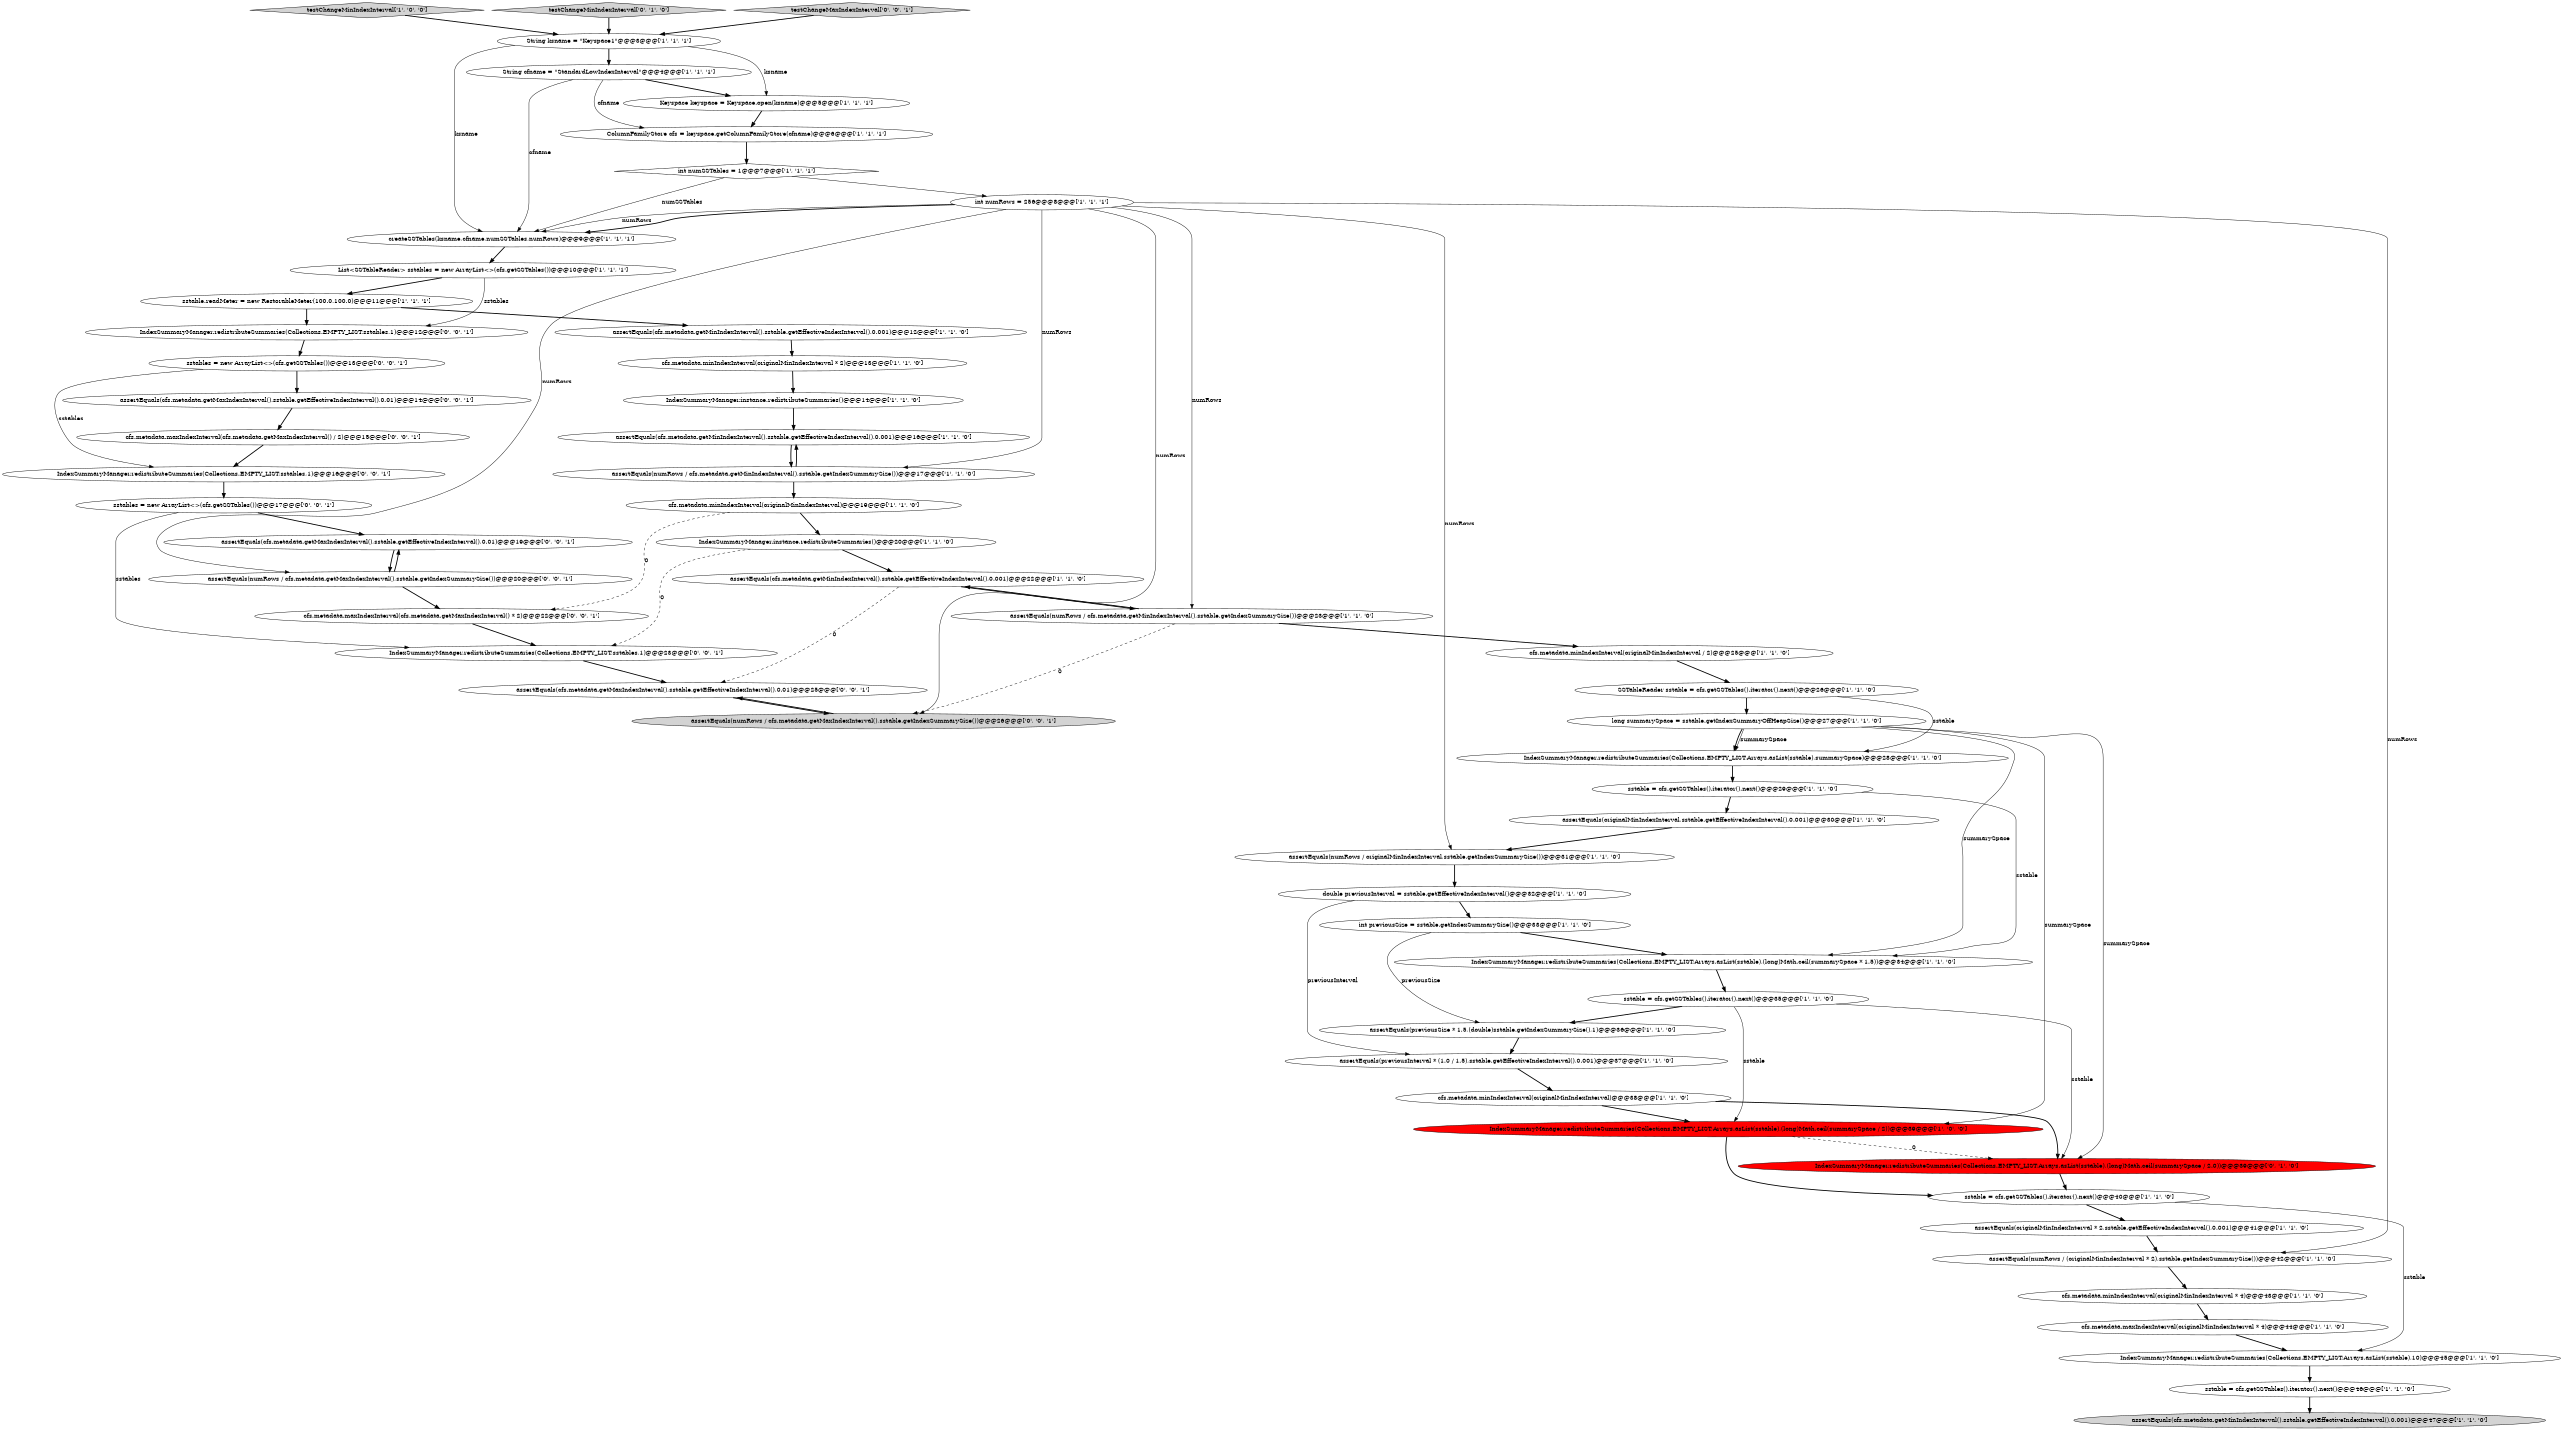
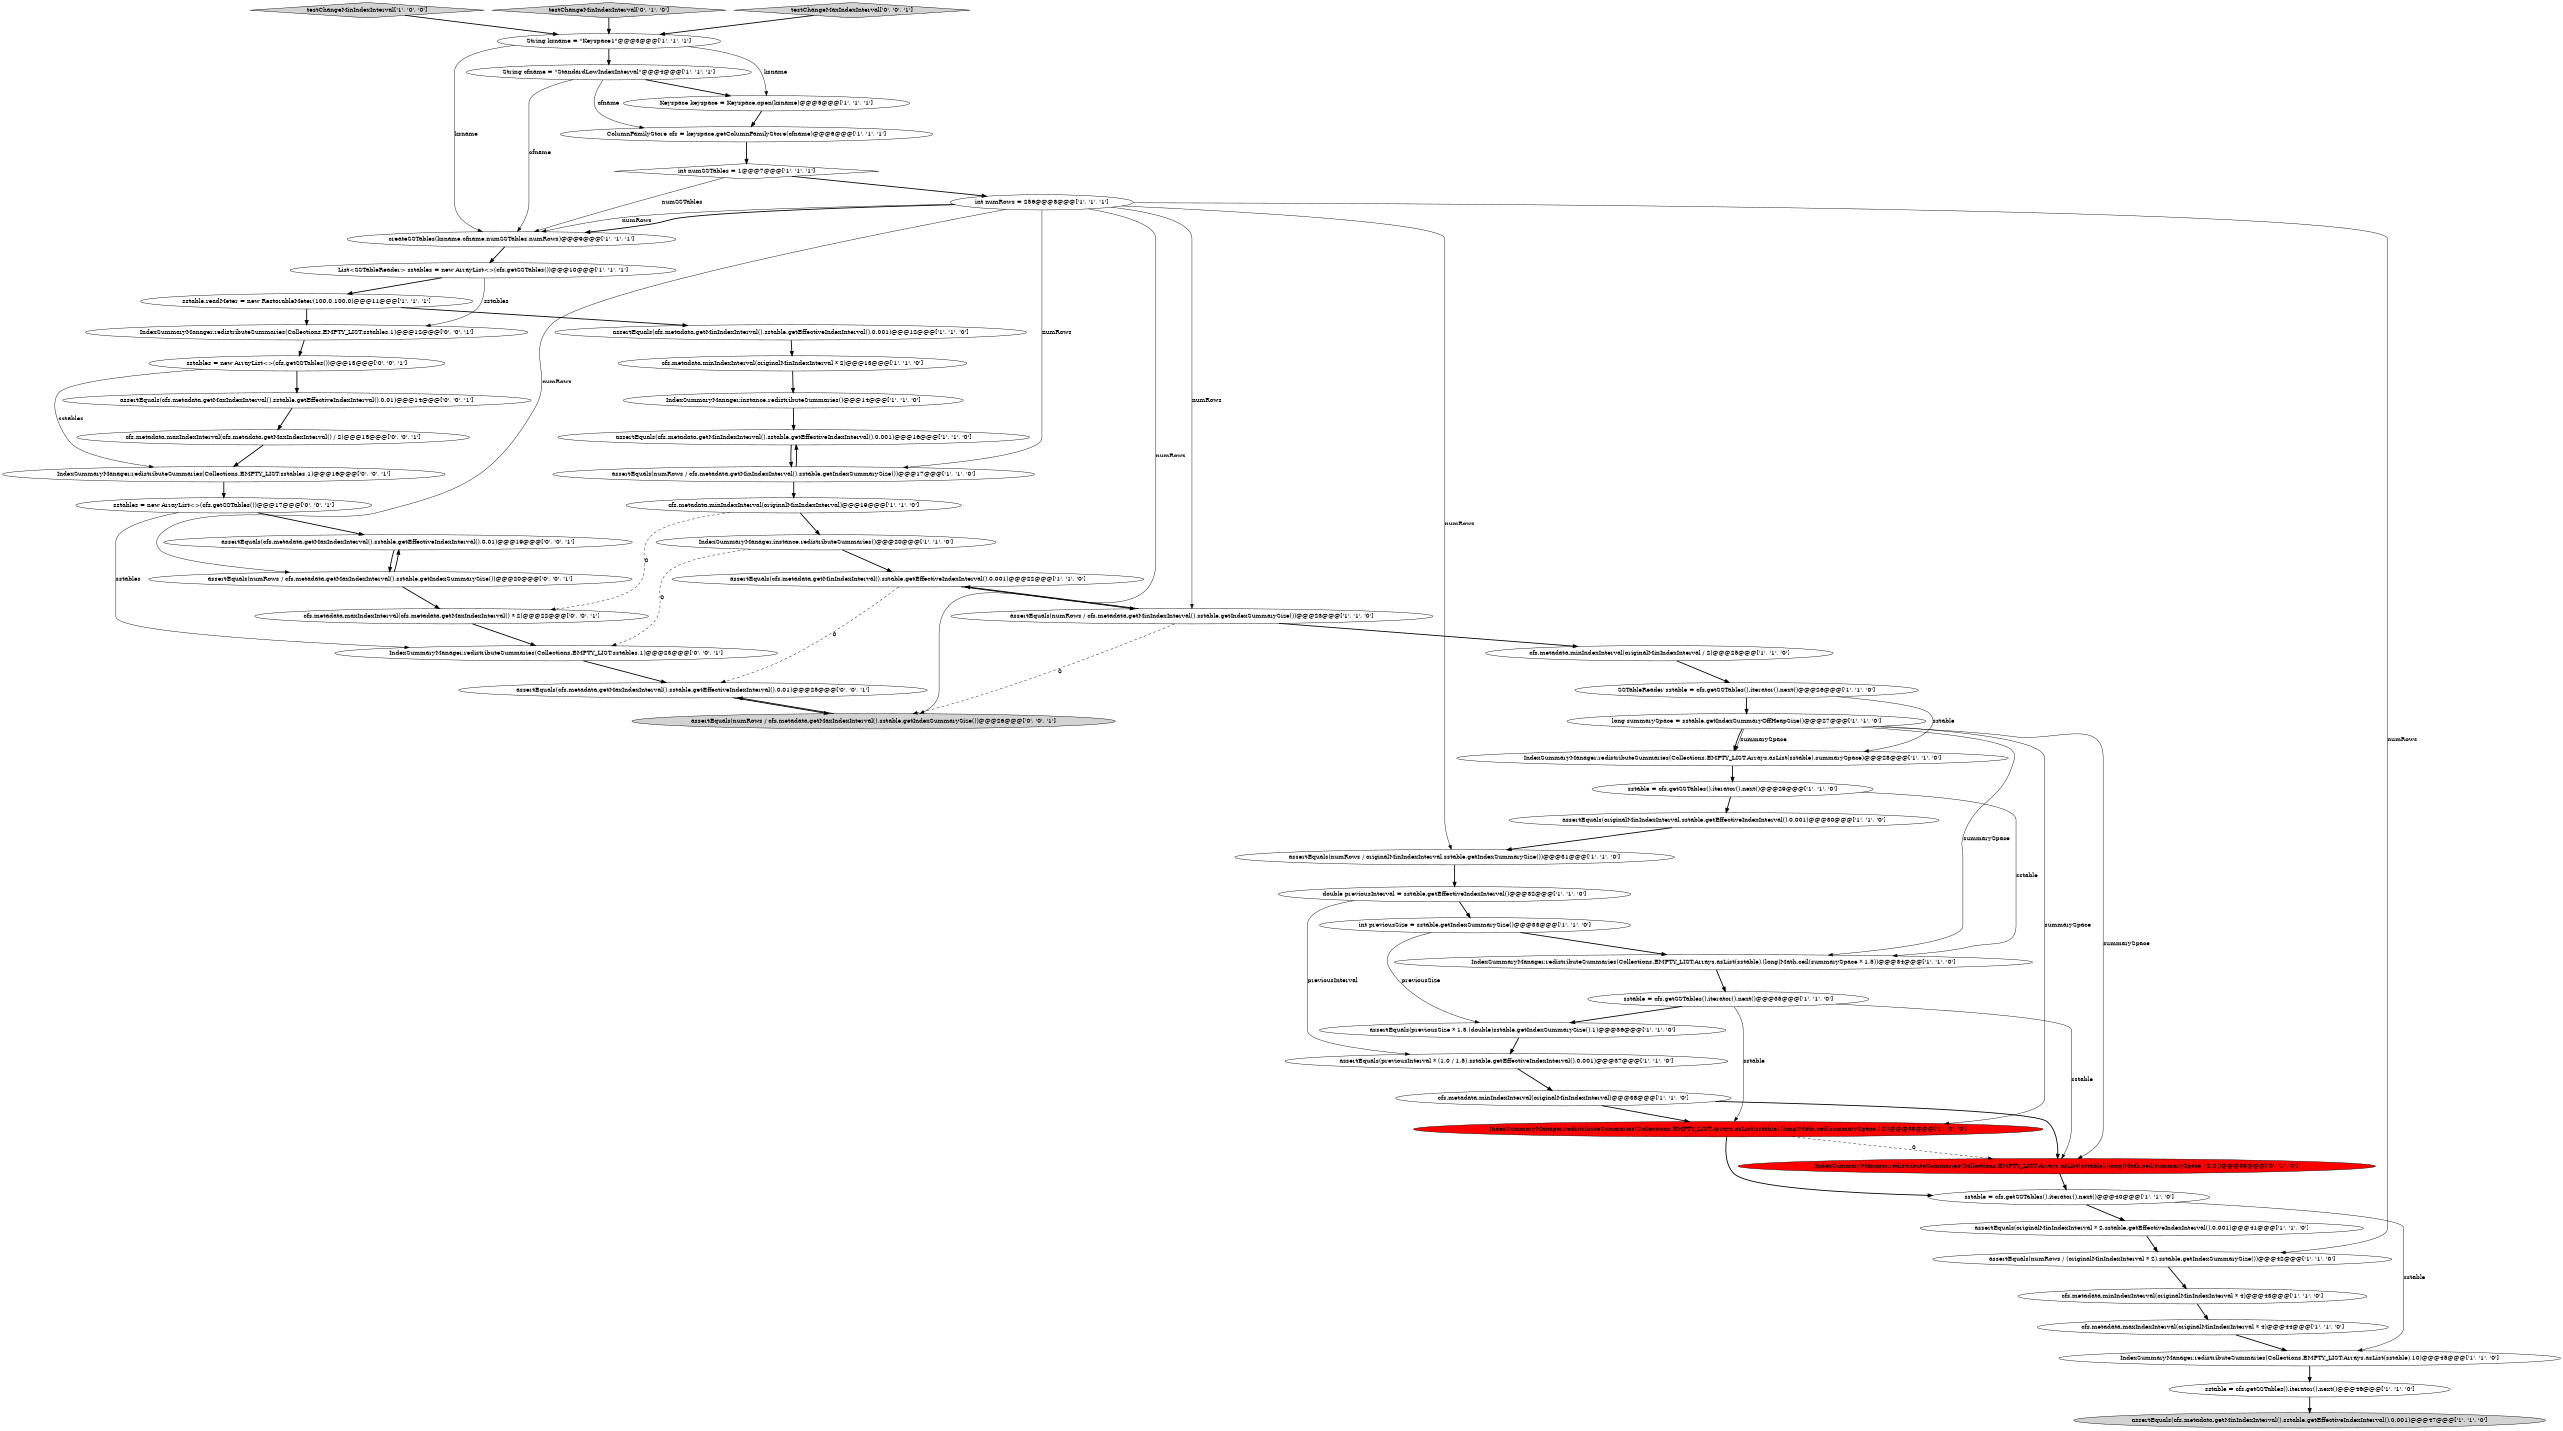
(887, 186) -> (887, 186)
